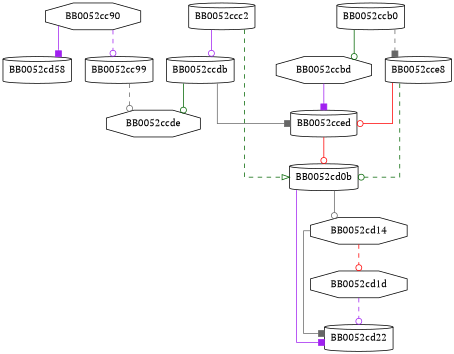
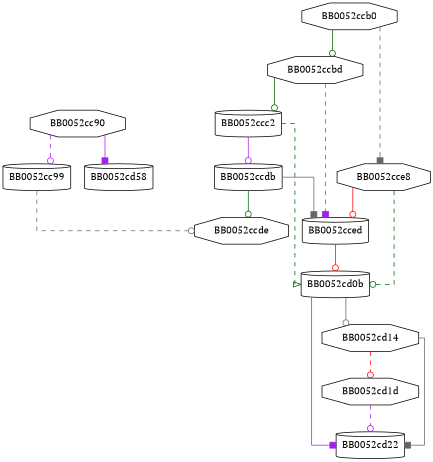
(371, 16) -> (350, 16)
(418, 70) -> (384, 177)
none -> (275, 91)
(324, 93) -> (326, 147)
